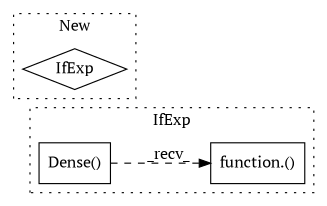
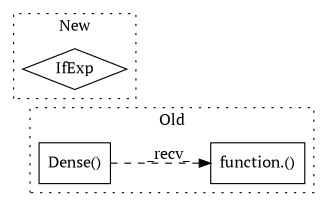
(172, 121) -> (172, 121)
